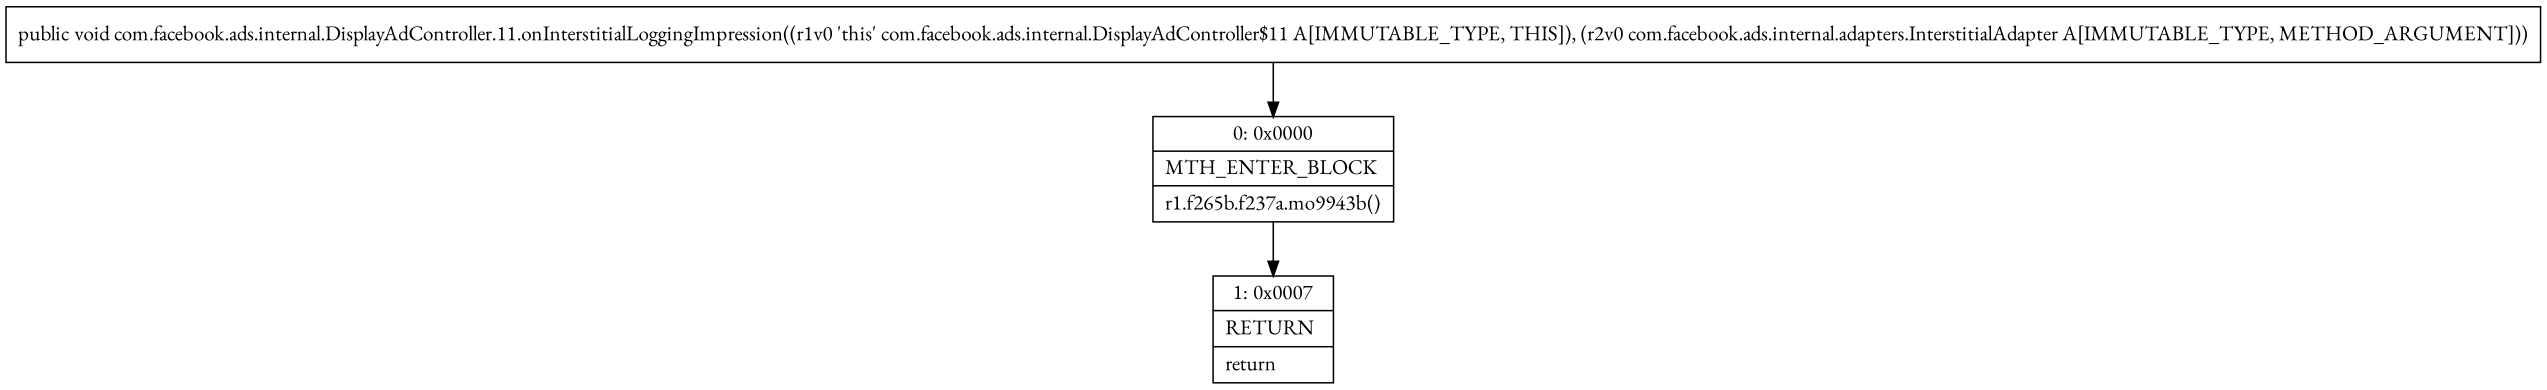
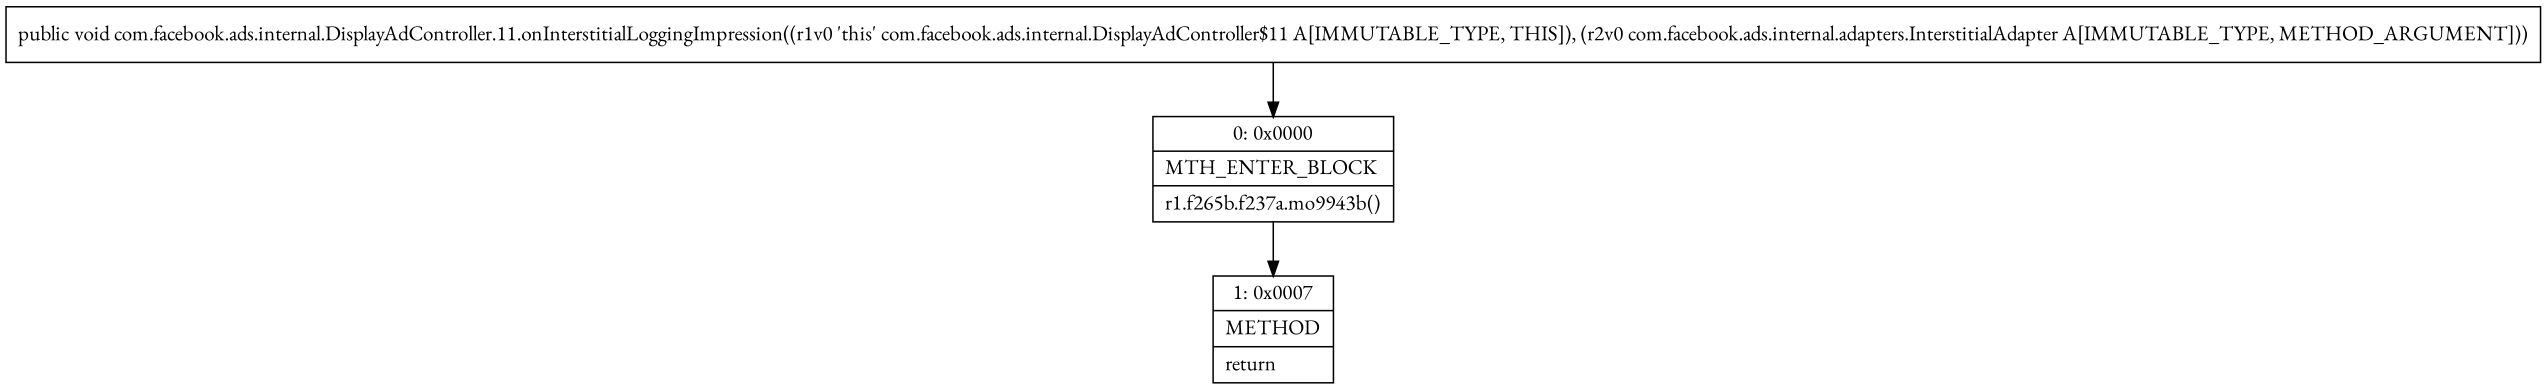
(1270, 328) -> (1273, 328)
